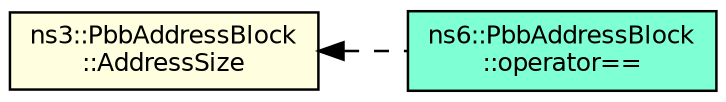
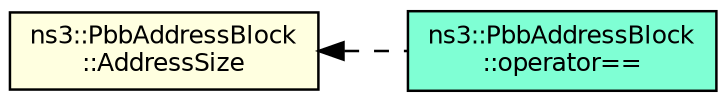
(562, 51) -> (562, 51)
